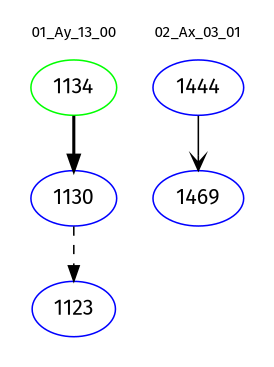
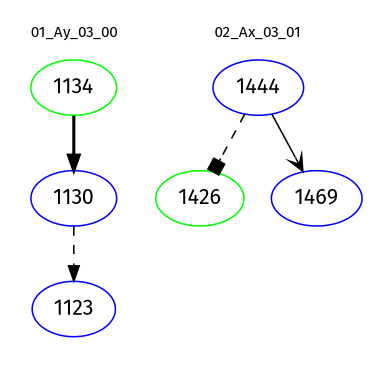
(74, 33) -> (75, 33)
none -> (200, 198)
